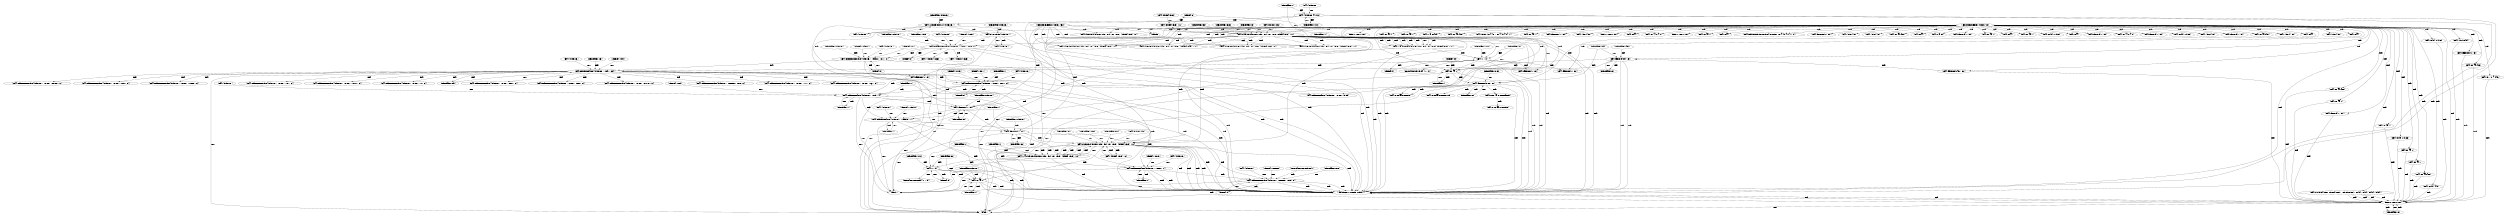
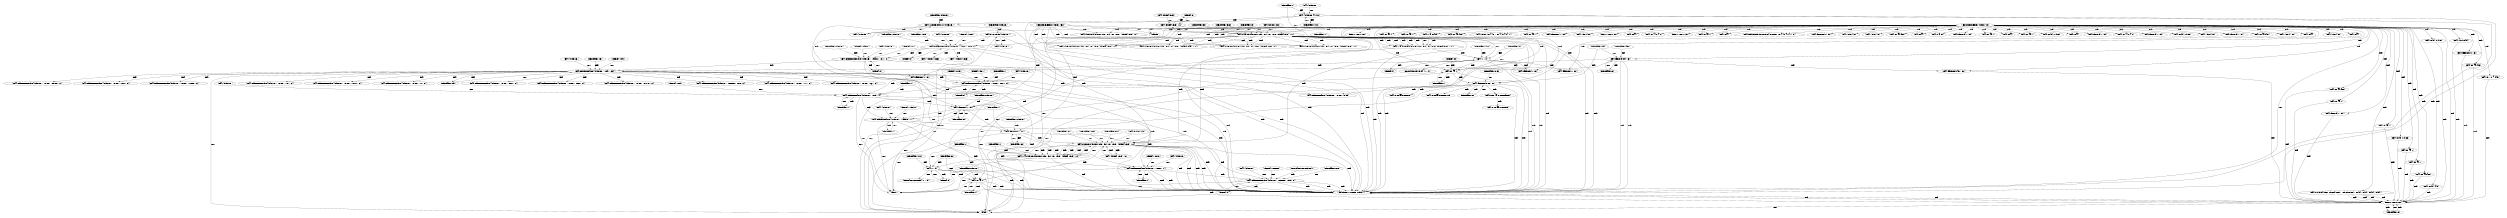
(968, 30) -> none
(1545, 57) -> (1185, 20)
(1788, 63) -> (1785, 67)
(2281, 108) -> (2281, 108)
